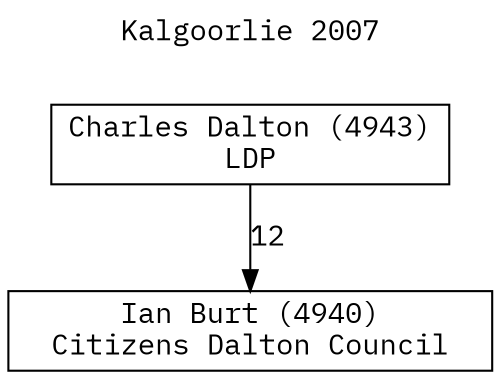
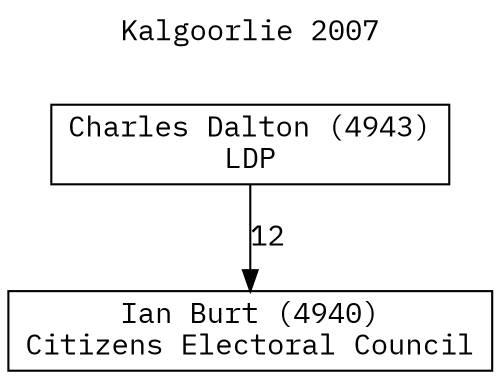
(250, 331) -> (250, 331)
